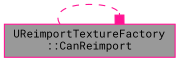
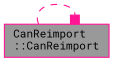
(90, 41) -> (57, 41)
